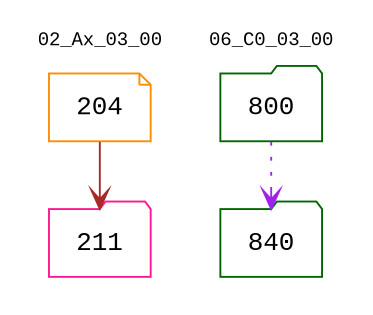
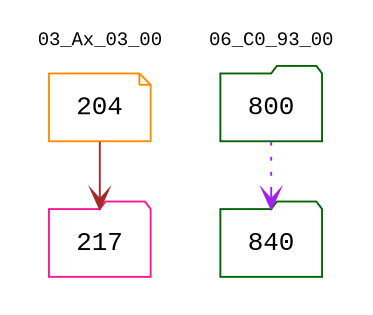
(101, 40) -> (101, 40)
(272, 40) -> (272, 40)
(100, 243) -> (100, 243)
